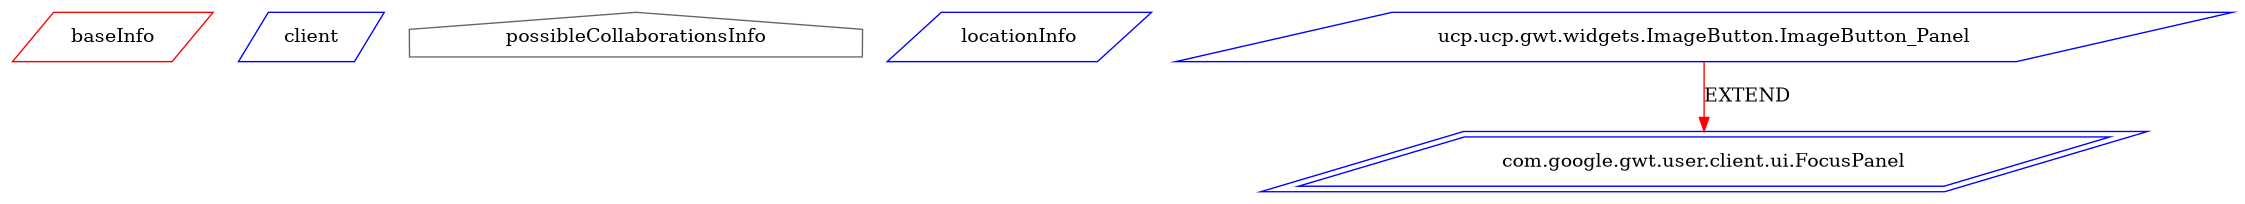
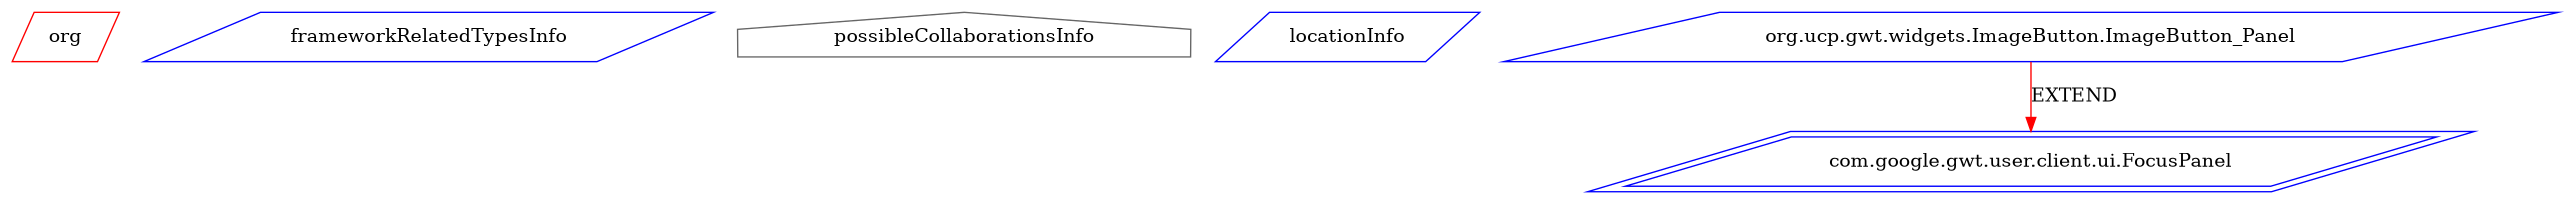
(113, 37) -> (66, 37)
(311, 37) -> (429, 37)
(1704, 37) -> (2031, 37)
